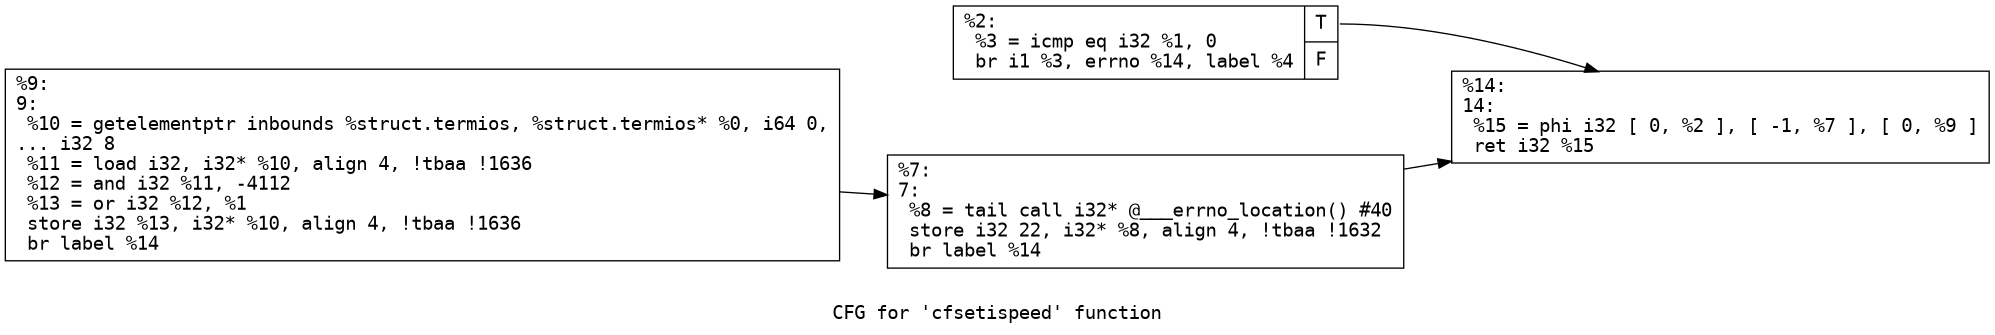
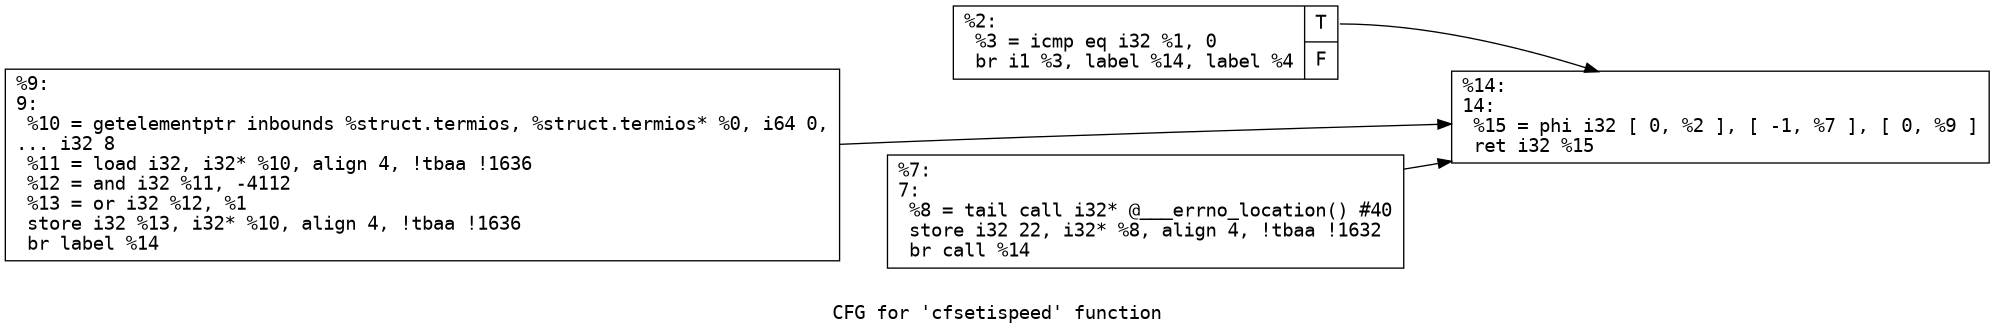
(1129, 62) -> (1129, 62)
(857, 193) -> (1139, 133)
(970, 251) -> (965, 251)
